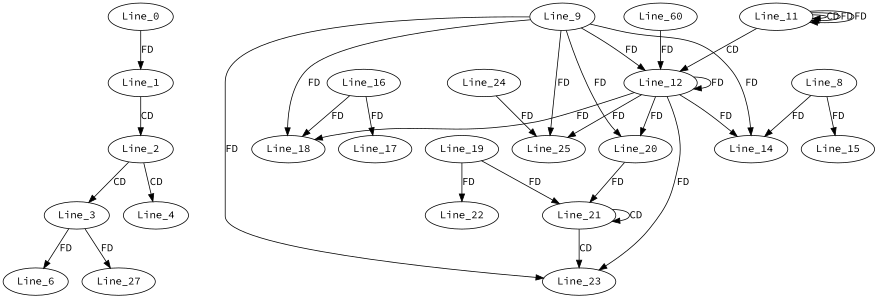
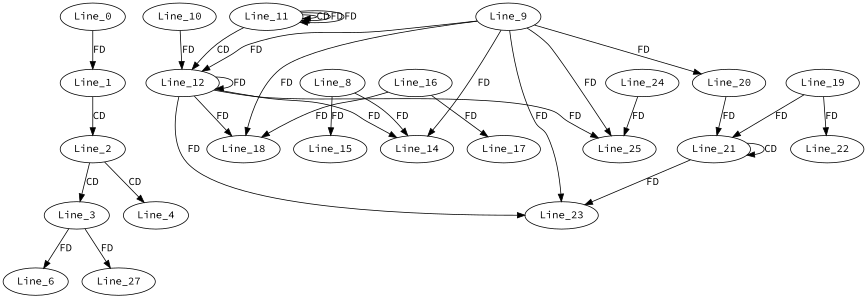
(661, 17) -> (180, 17)
(649, 113) -> none
(586, 249) -> (653, 182)
